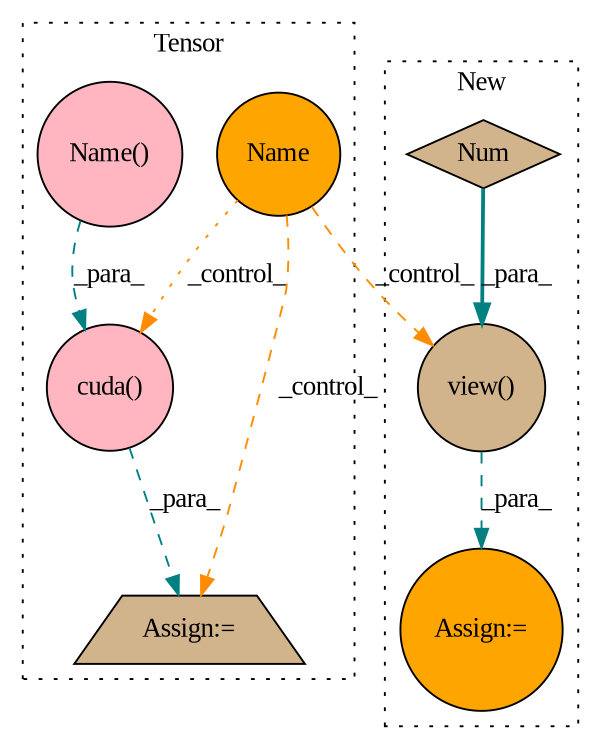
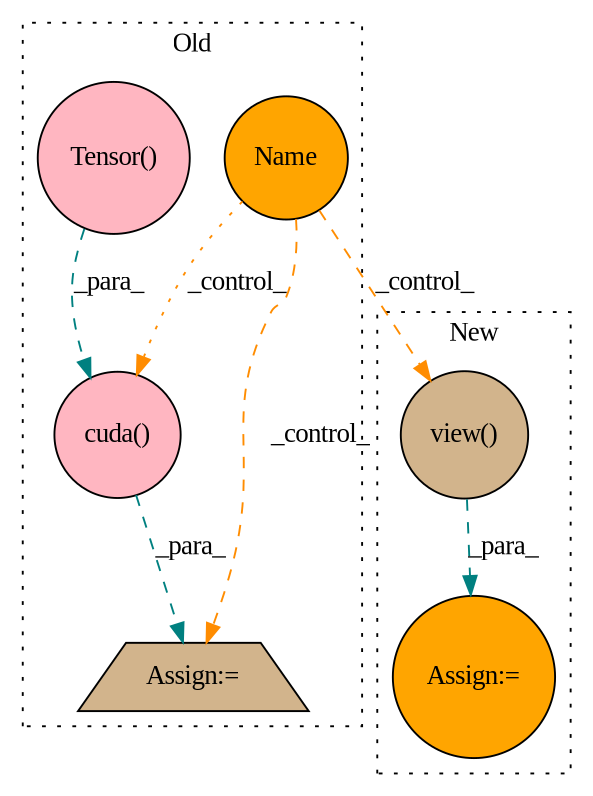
(189, 45) -> (192, 45)
(110, 154) -> (114, 158)
(483, 154) -> none
